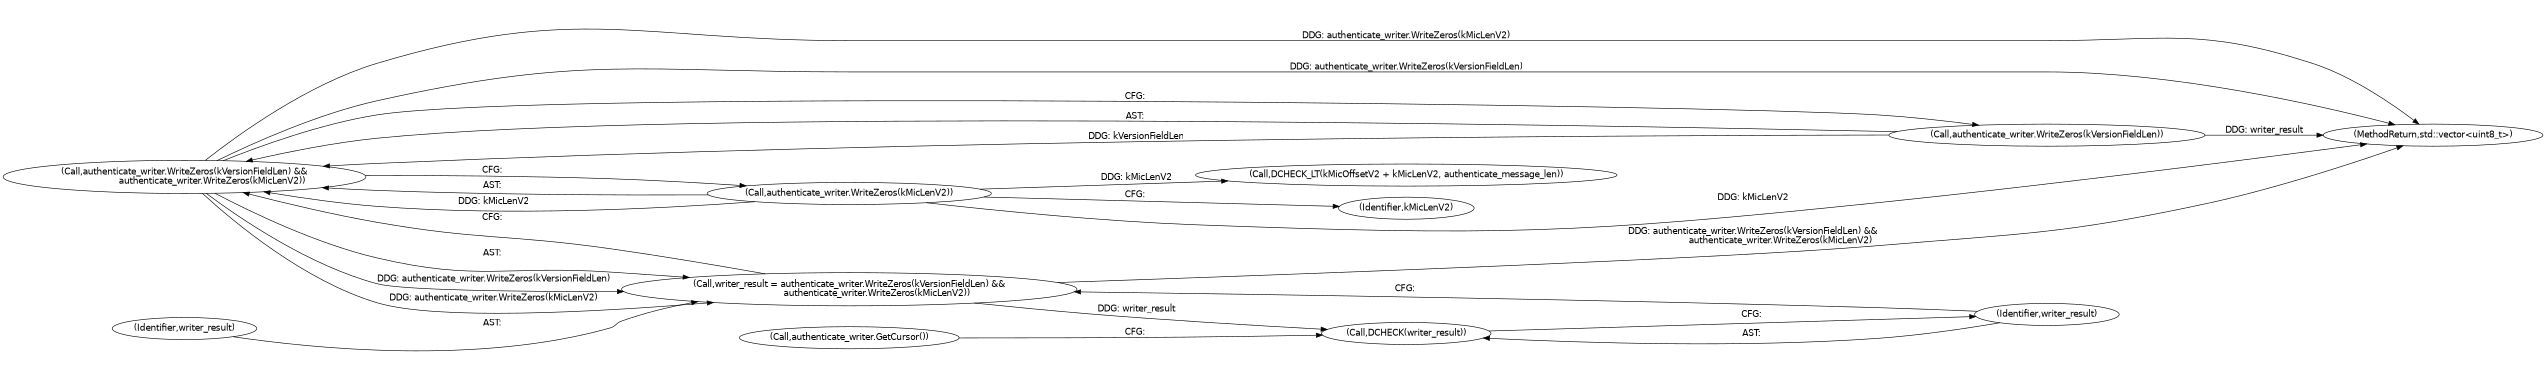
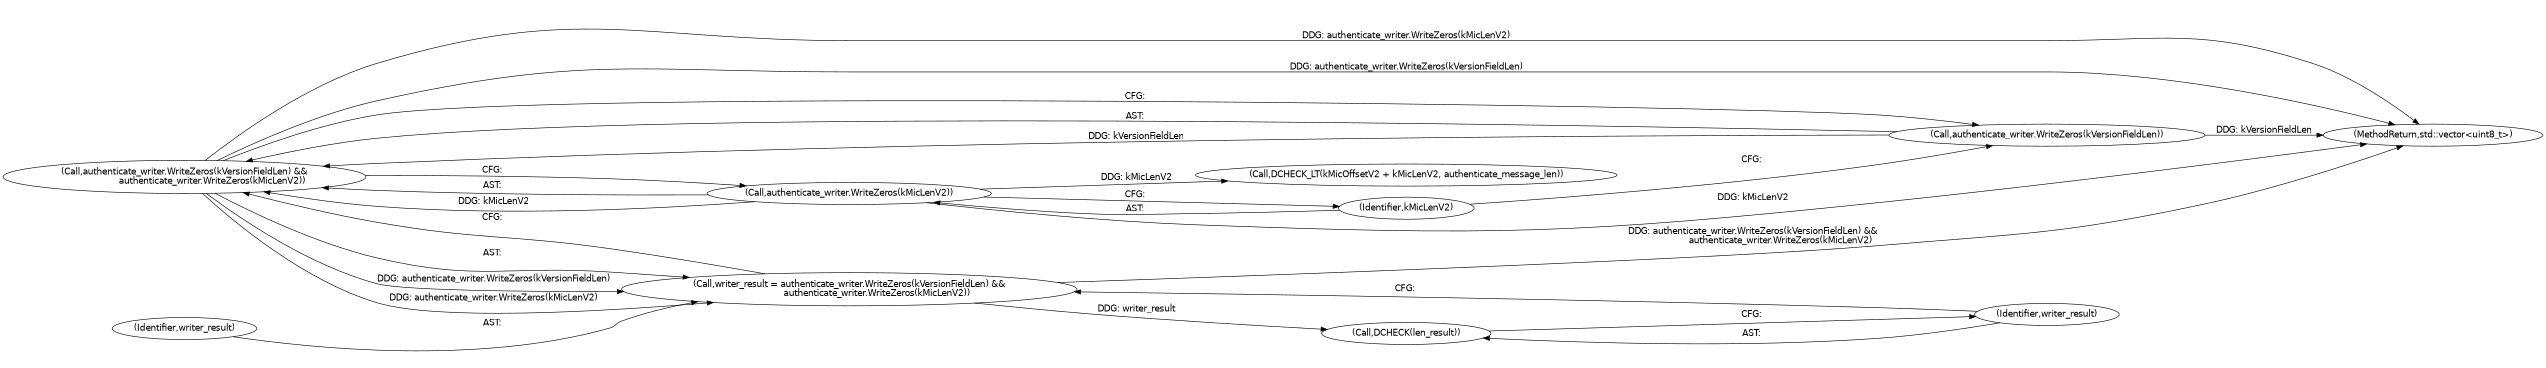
(2264, 131) -> (2264, 131)
none -> (1729, 182)
none -> (1140, 215)
(1406, 333) -> (1406, 333)
(849, 338) -> none
